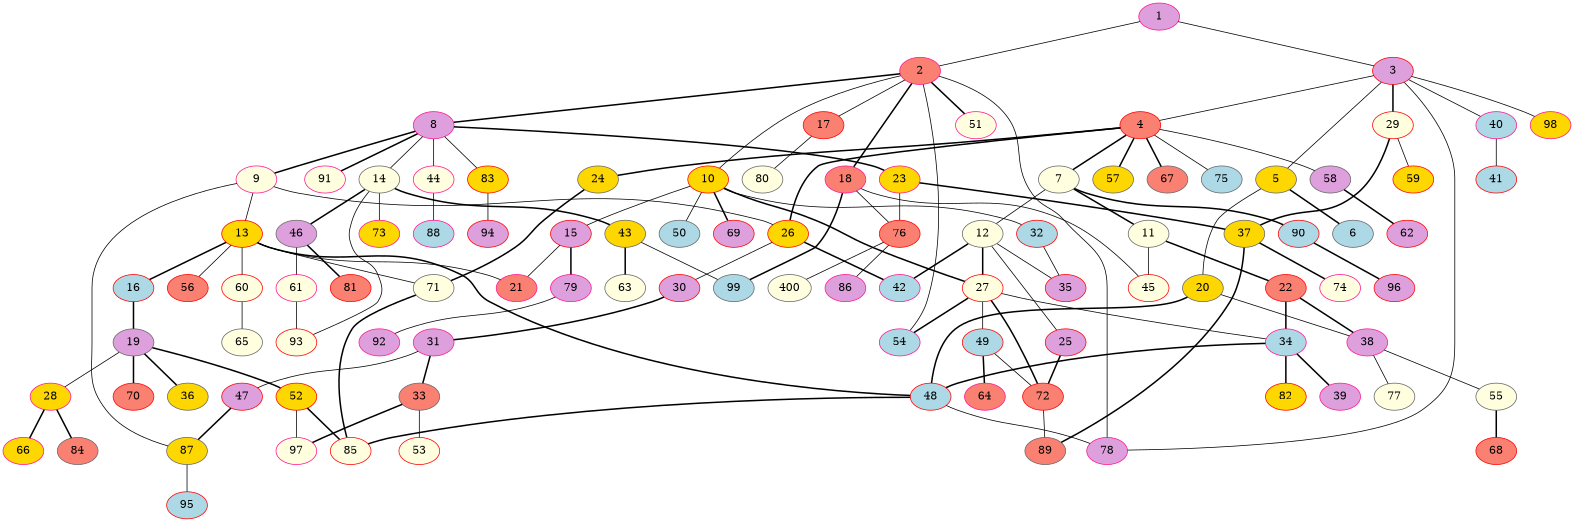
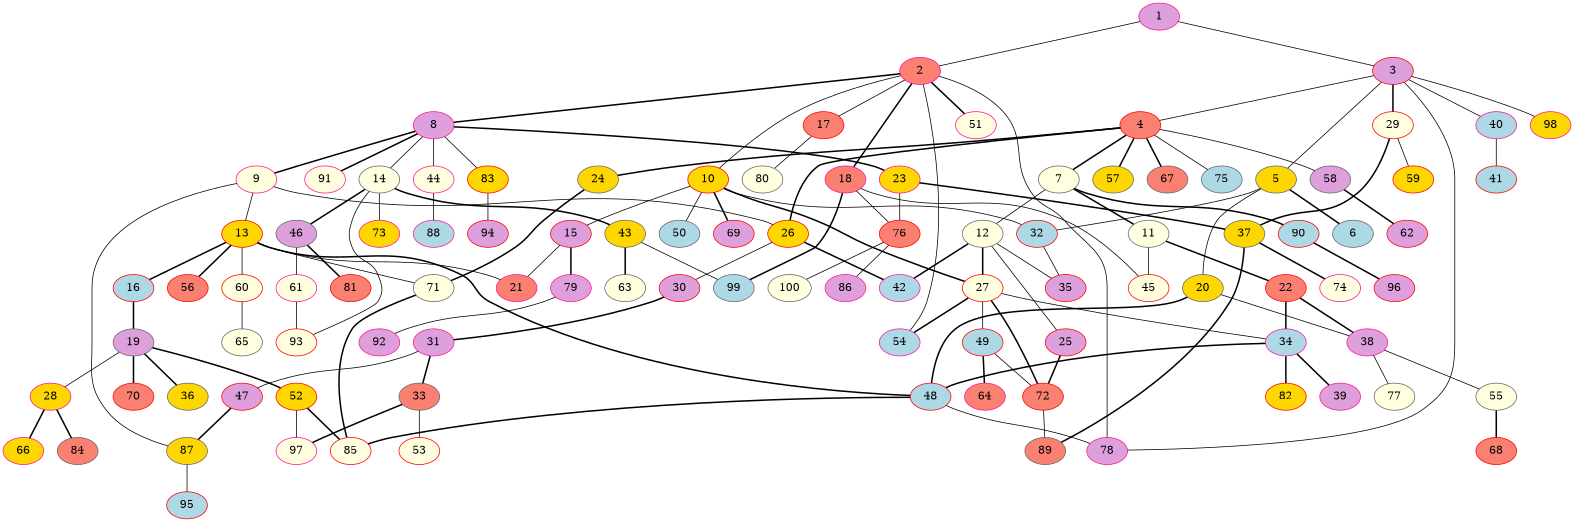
none -> (1159, 213)
(215, 261) -> (215, 261)
(790, 288) -> (790, 288)
